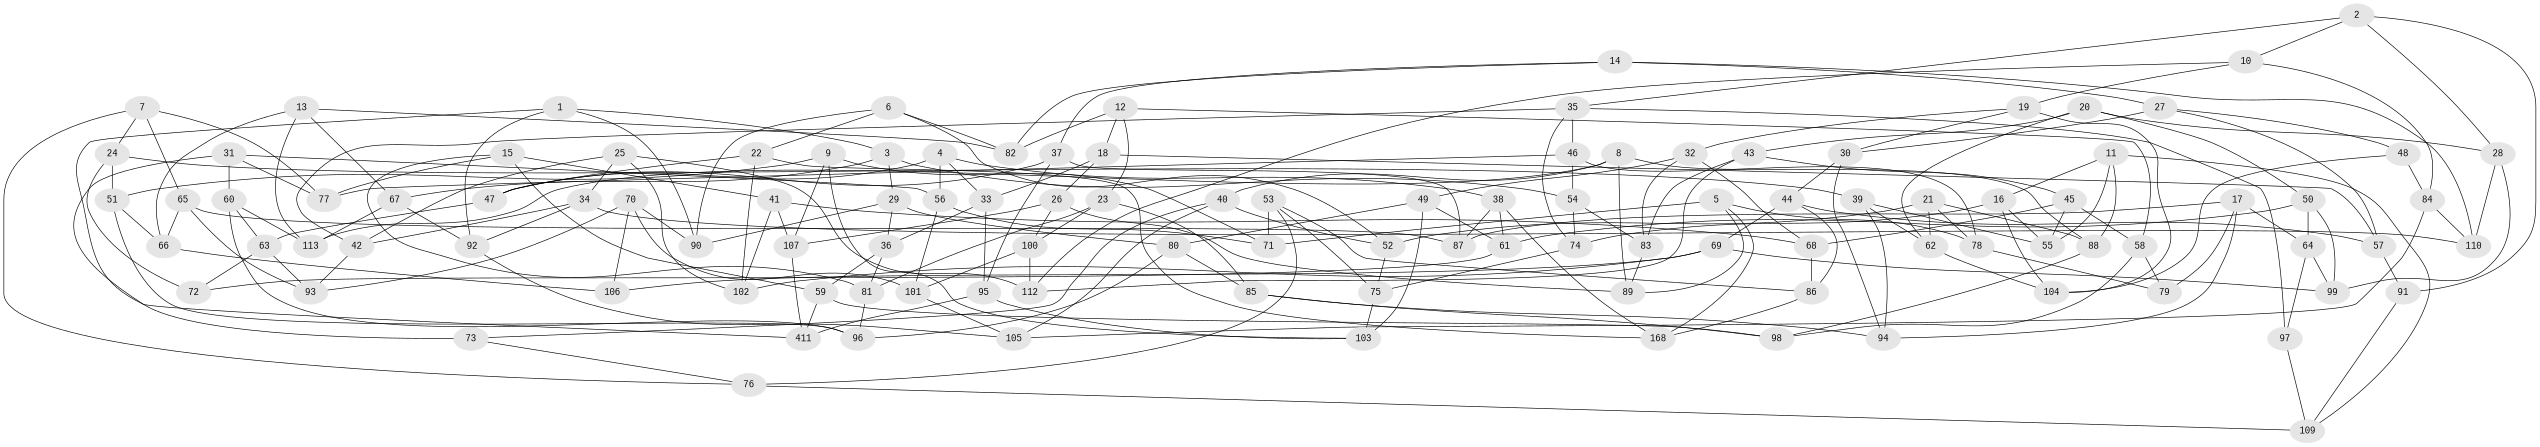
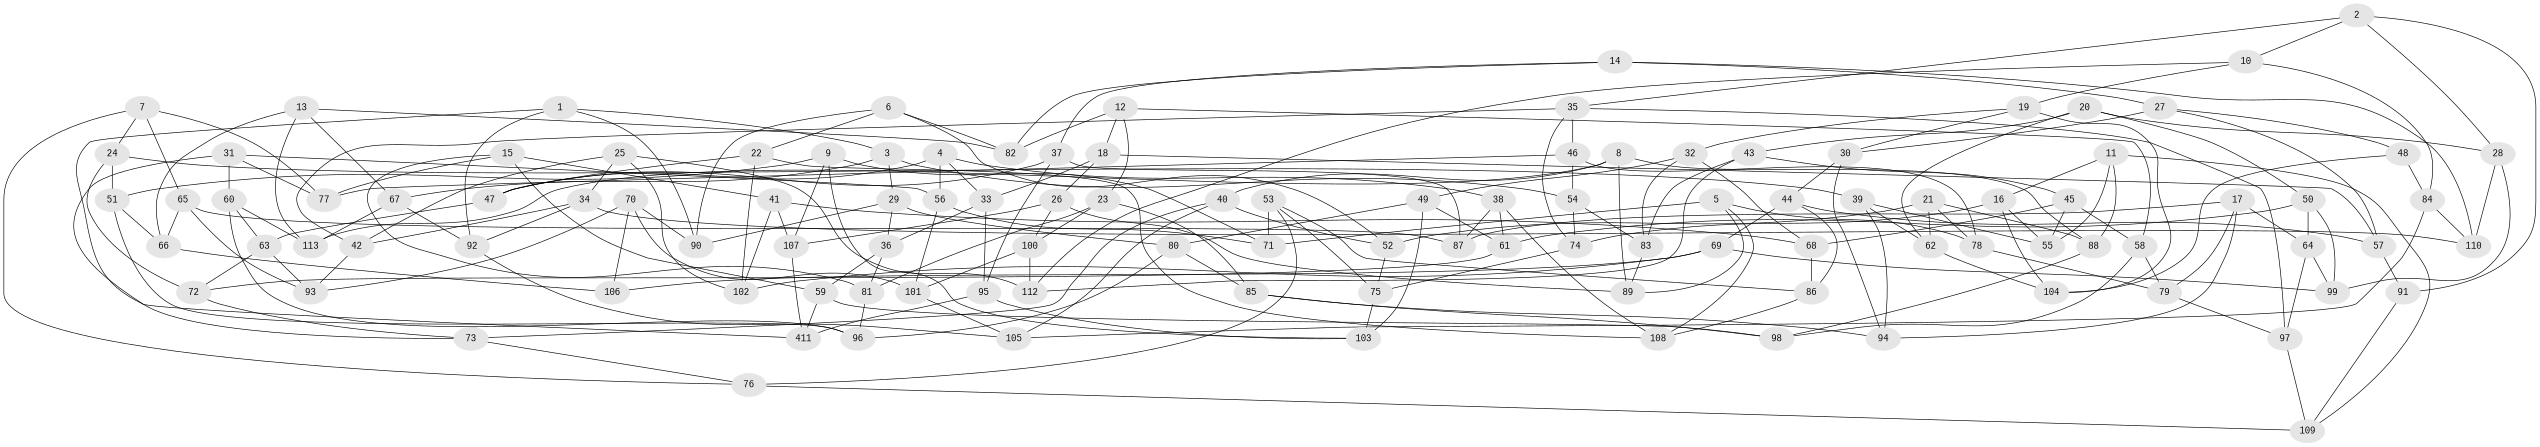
none -> (2234, 319)
none -> (336, 326)
(1658, 339) -> (1658, 339)
